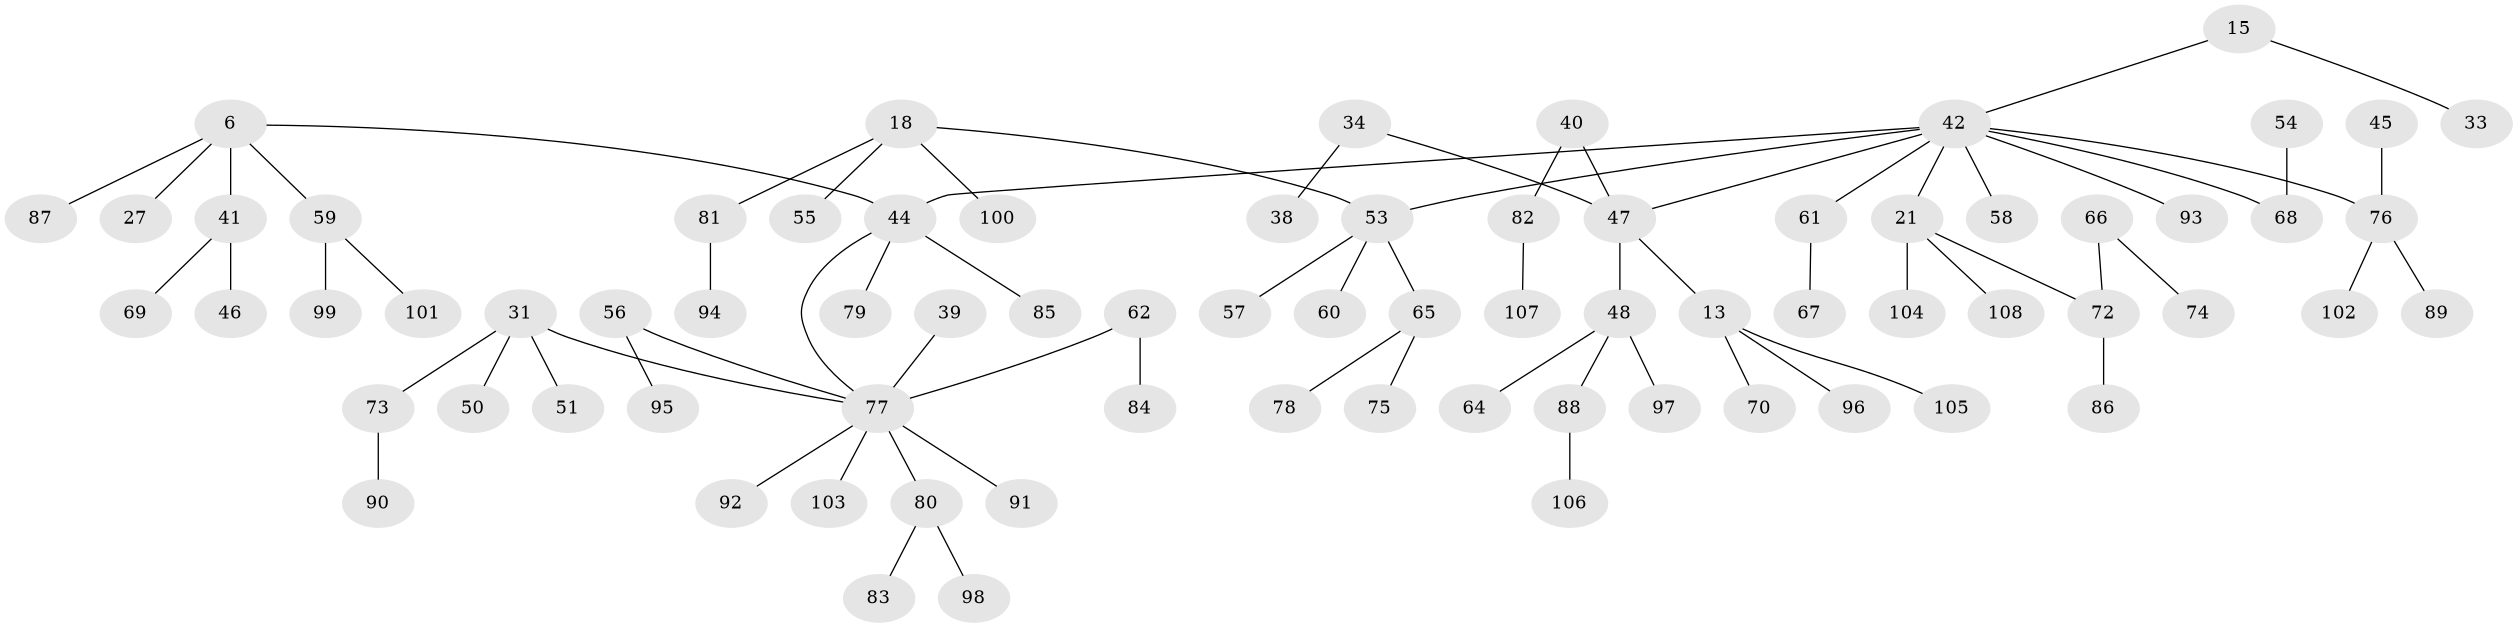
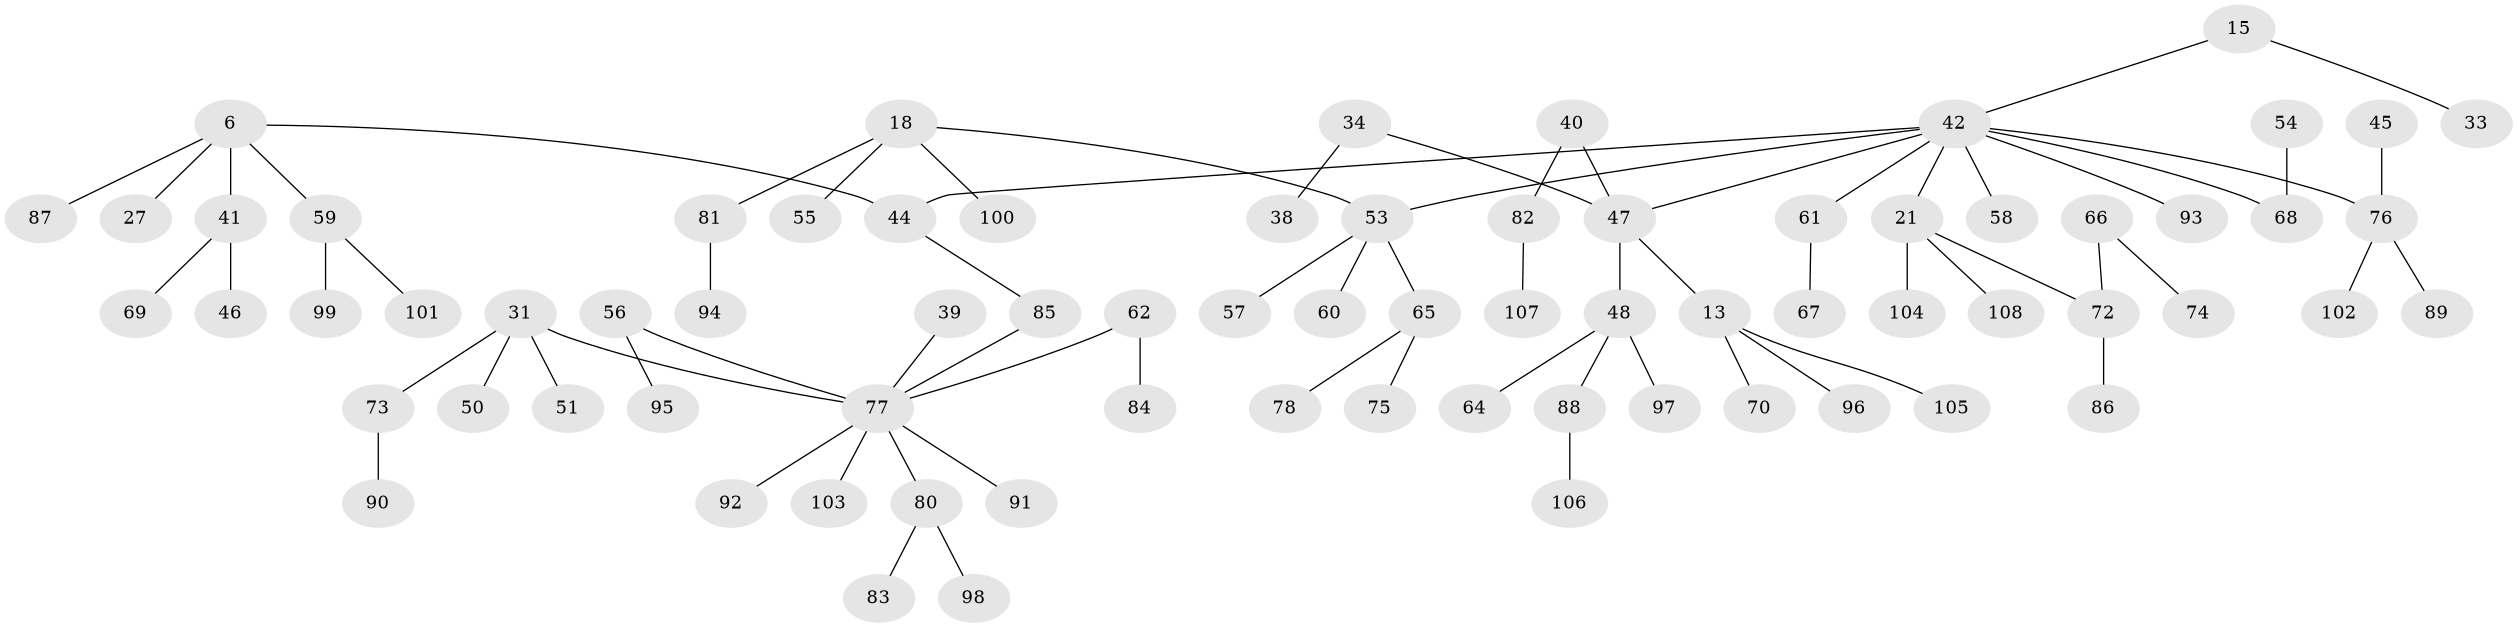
(802, 306) -> (962, 361)
(855, 314) -> none
